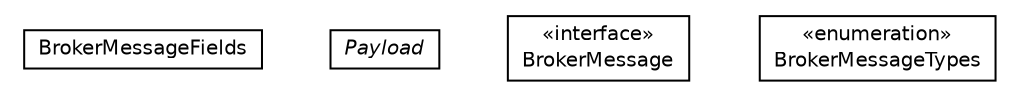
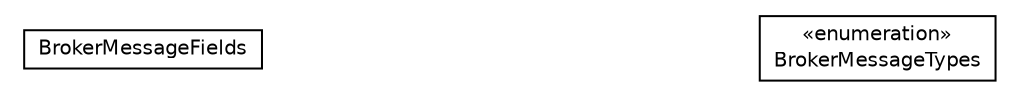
(385, 48) -> none
(599, 48) -> none
